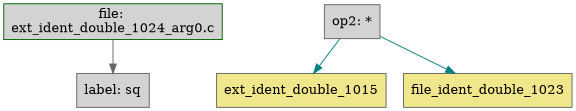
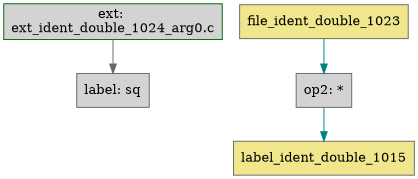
(113, 22) -> (113, 22)
(413, 53) -> (324, 51)
(301, 90) -> (324, 158)
